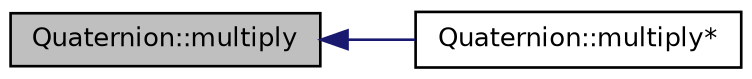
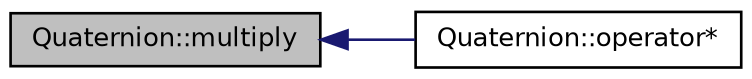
(578, 40) -> (578, 40)
